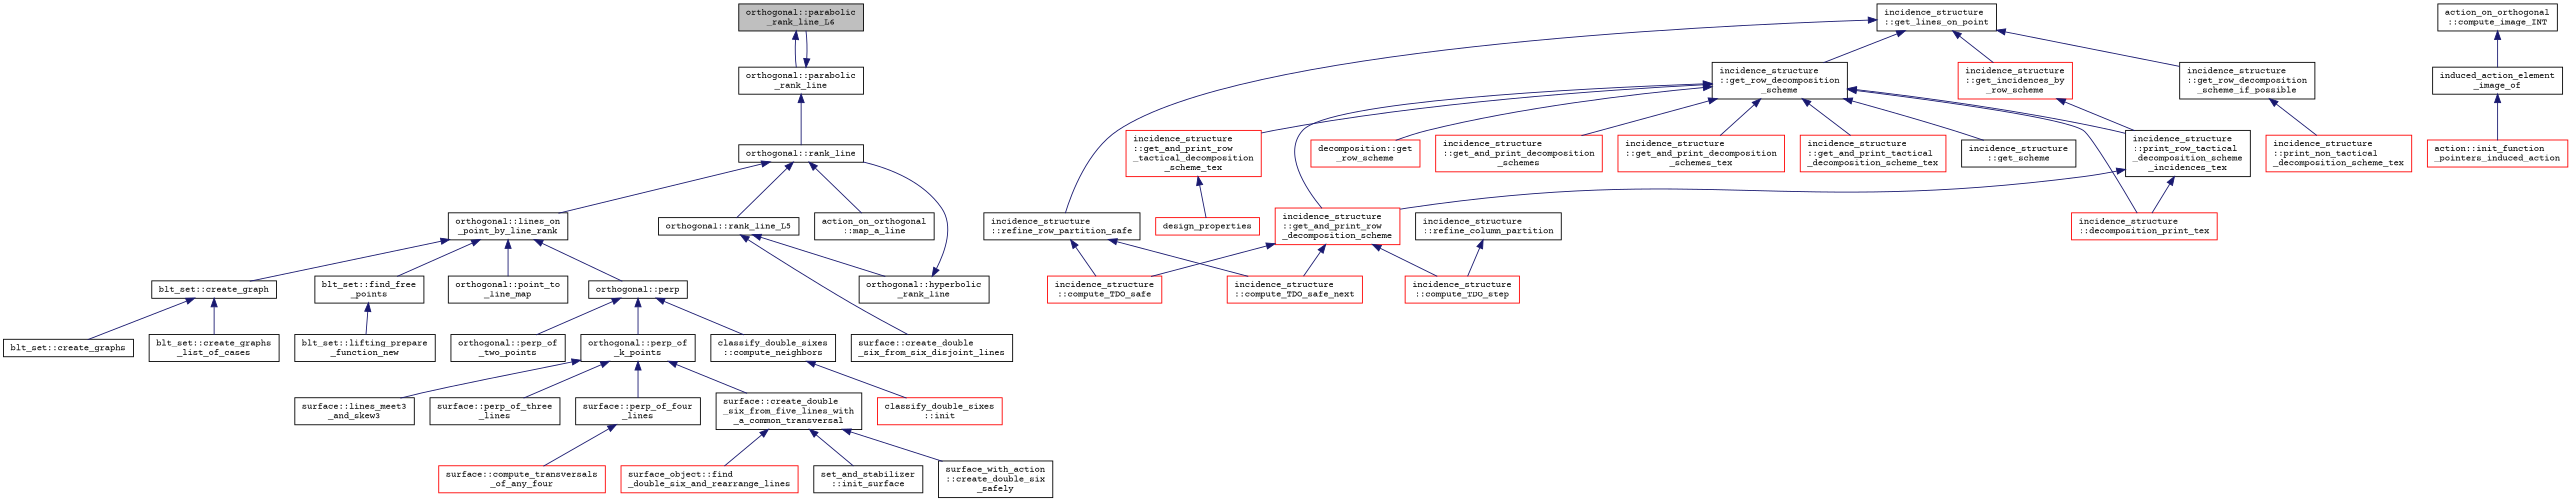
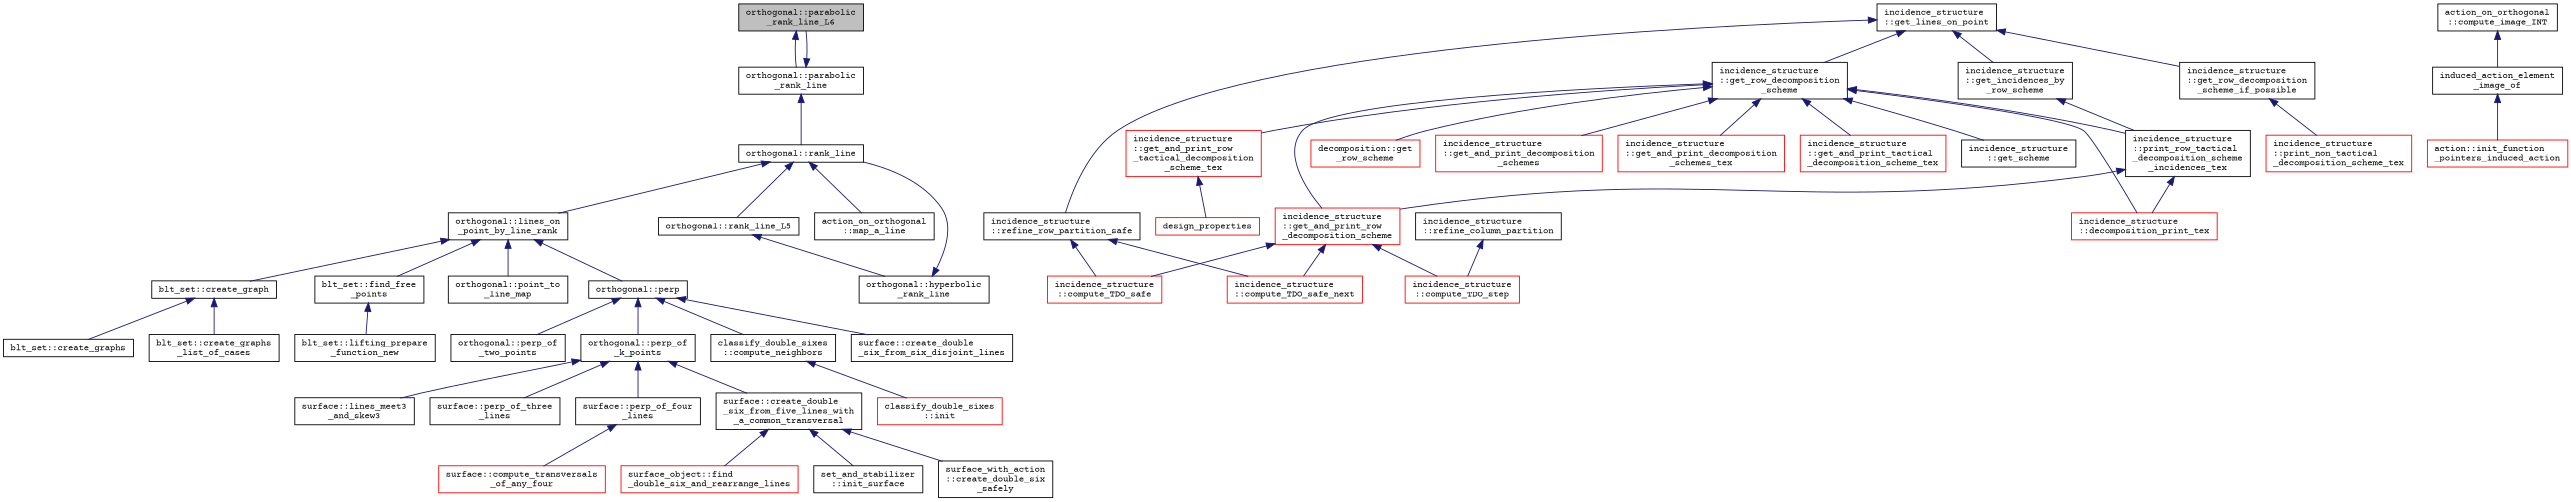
(2015, 81) -> (2015, 81)
(827, 289) -> (777, 317)
